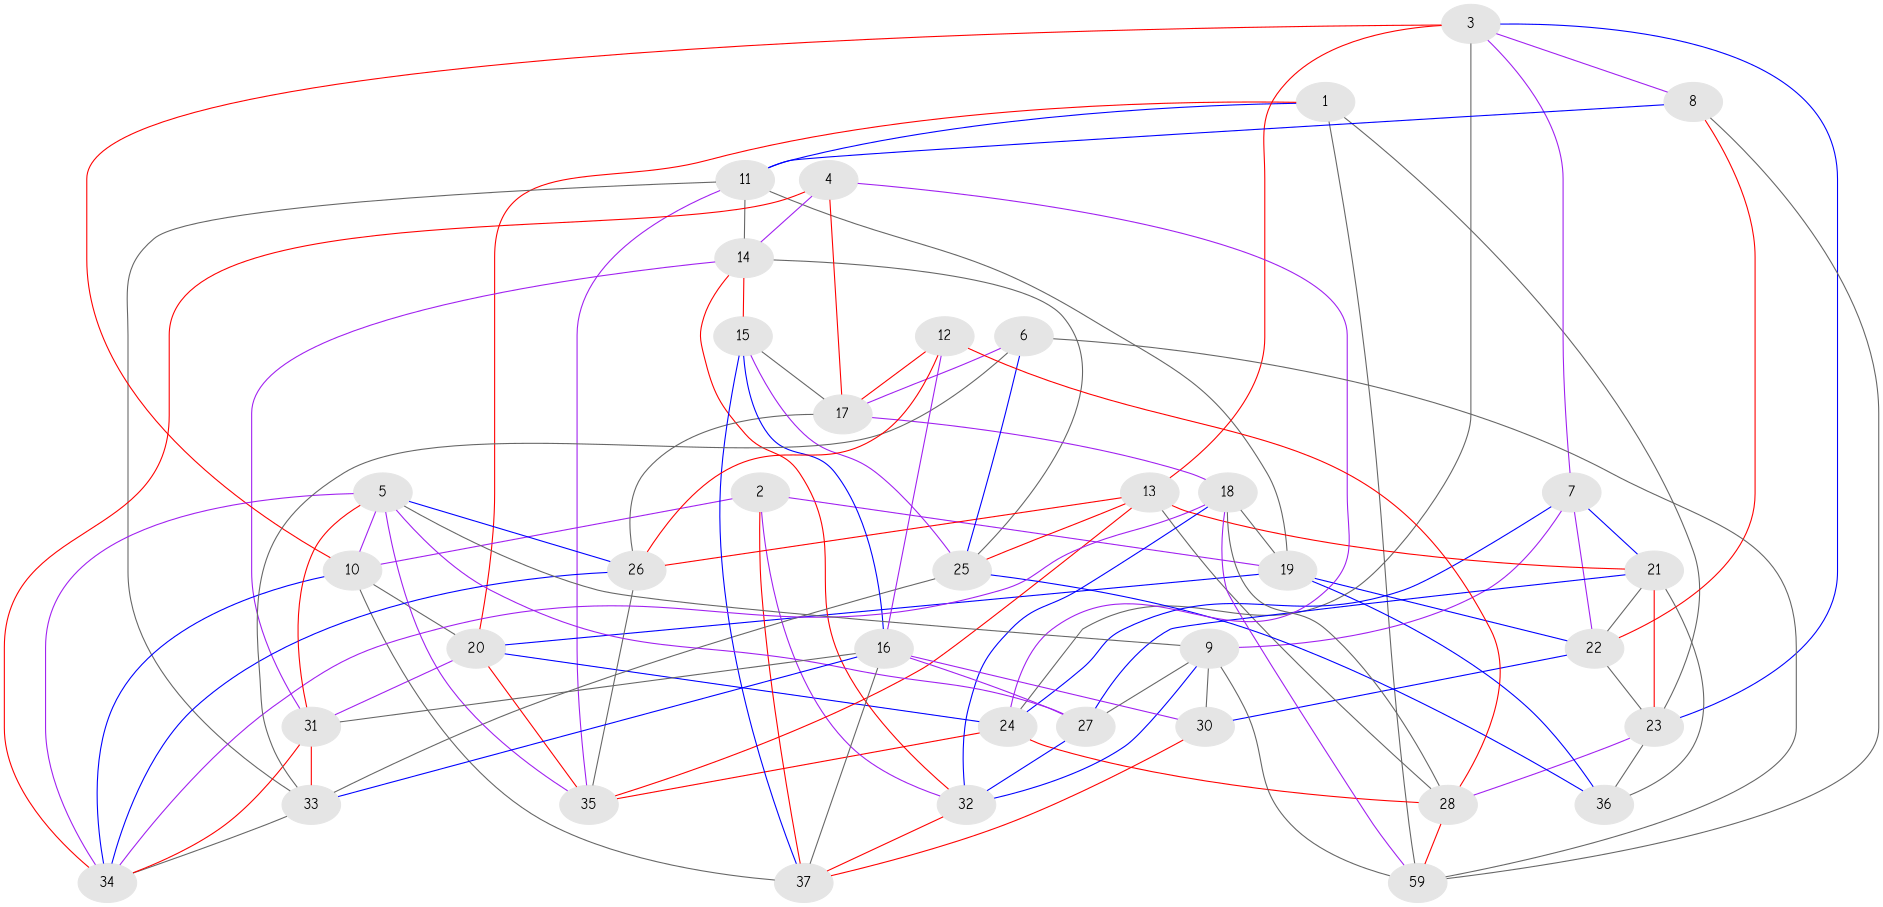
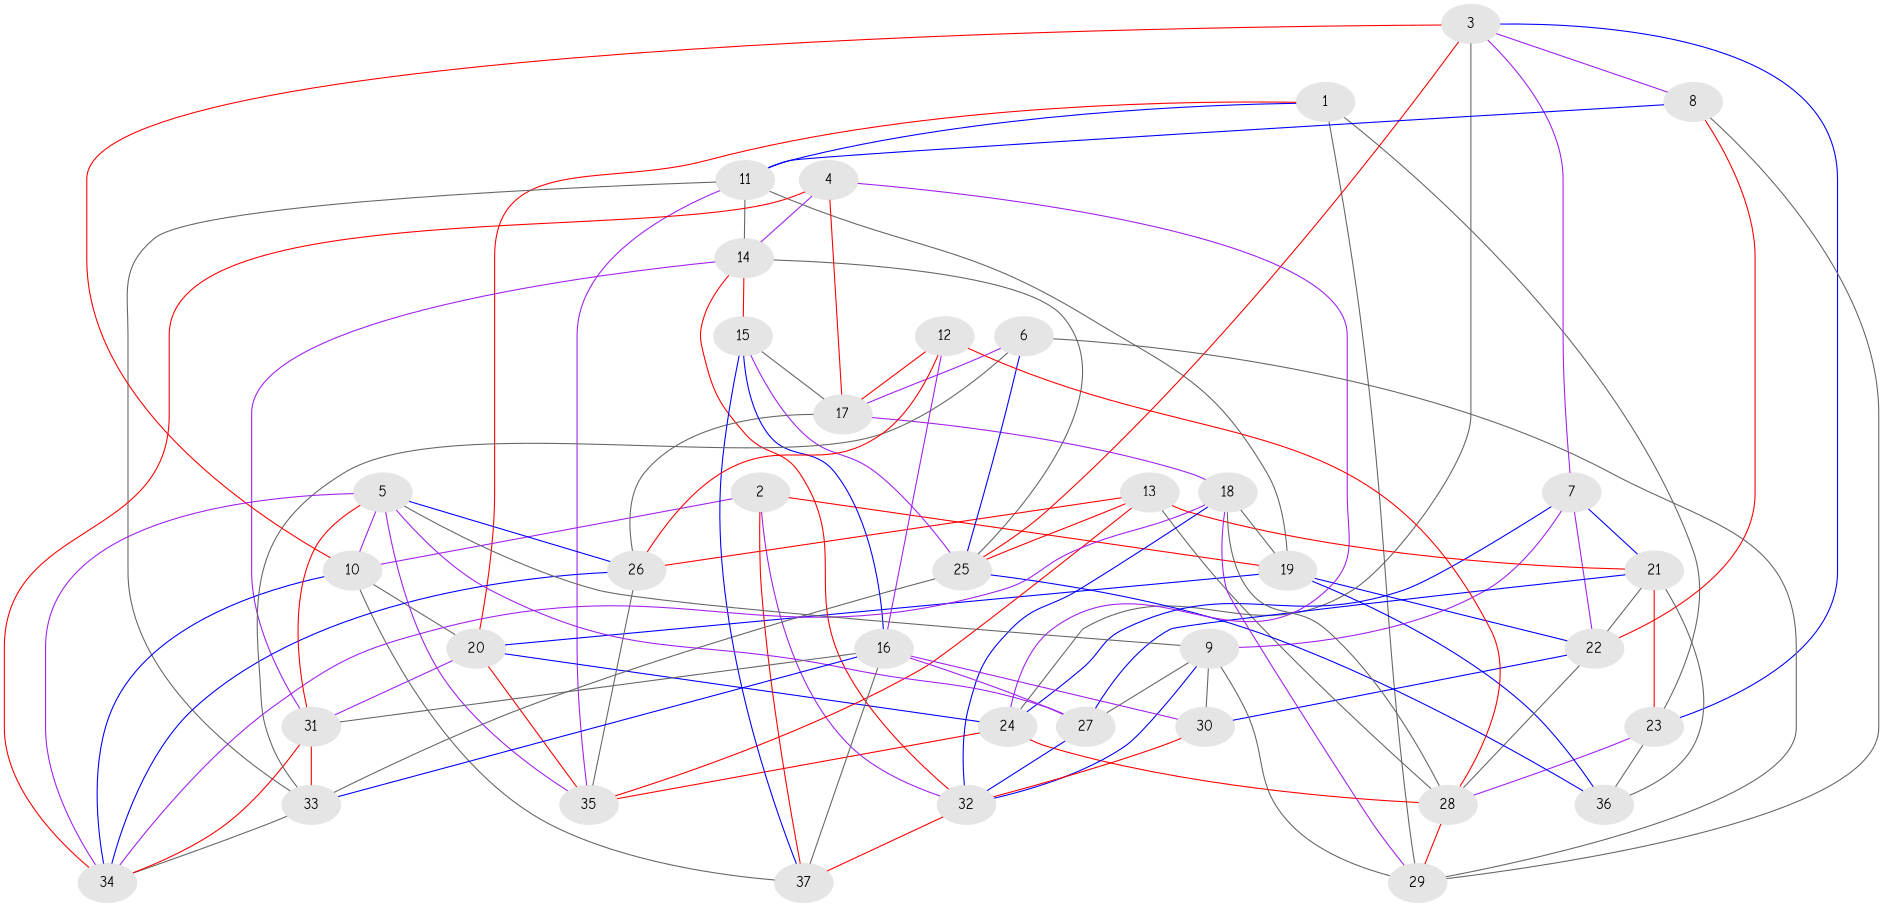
(1265, 210) -> (1238, 316)
(1024, 532) -> (1012, 530)
(1624, 688) -> (1521, 727)
(1012, 822) -> (1126, 758)
(1418, 883) -> (1418, 883)
